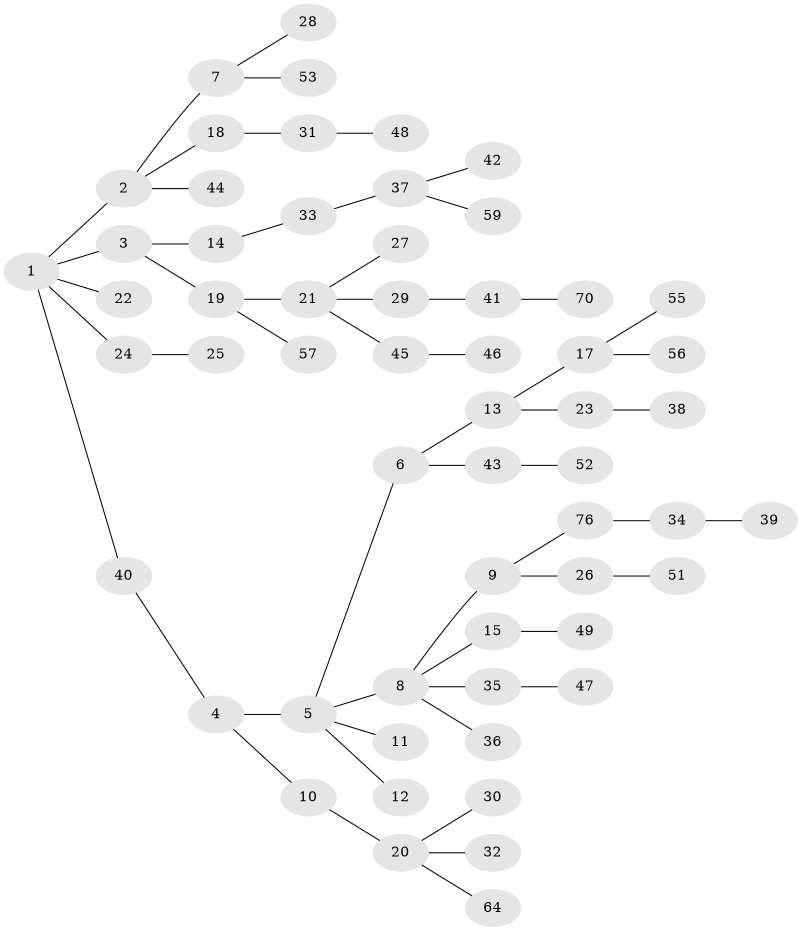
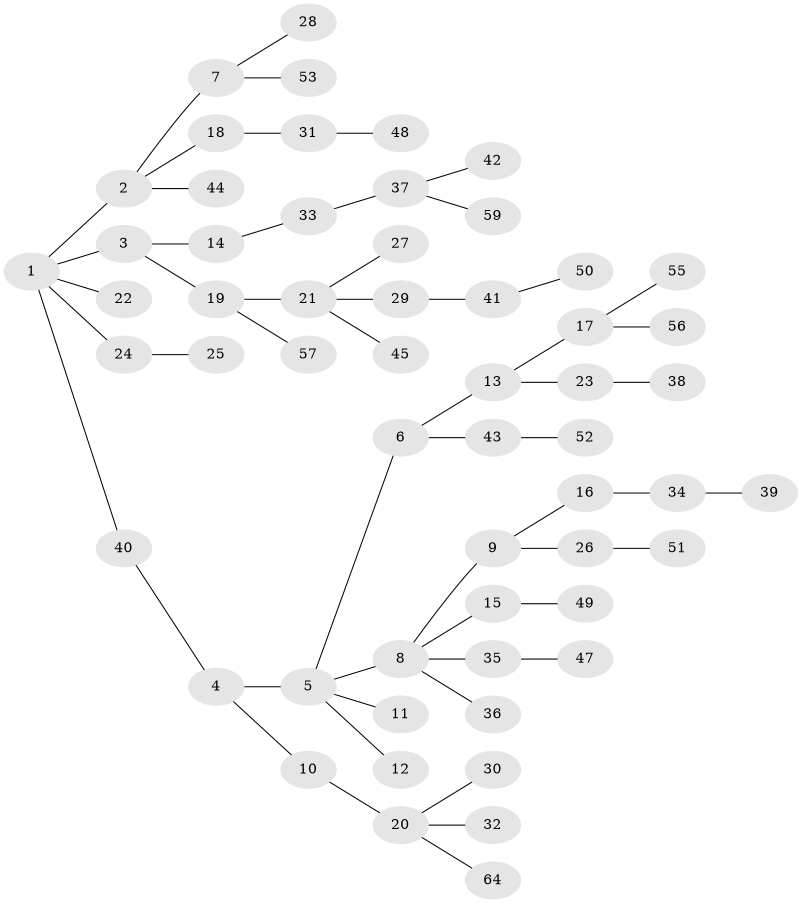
(585, 299) -> (585, 272)
(493, 355) -> none
(585, 521) -> (585, 493)
